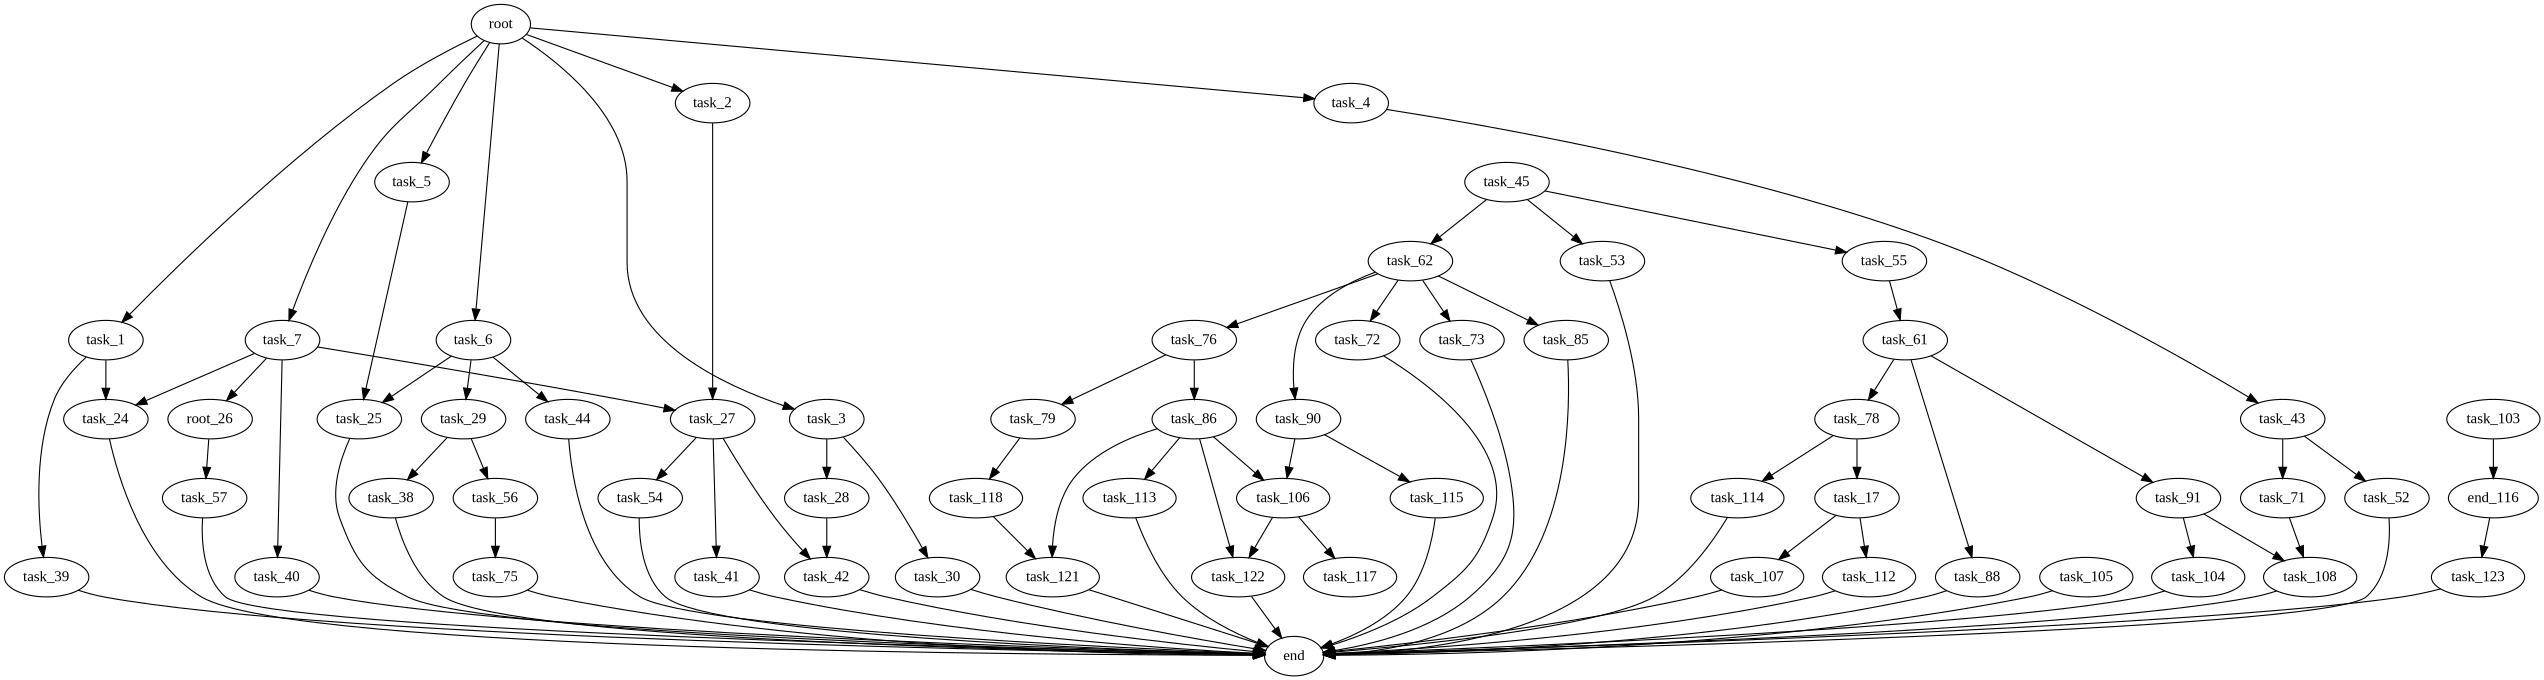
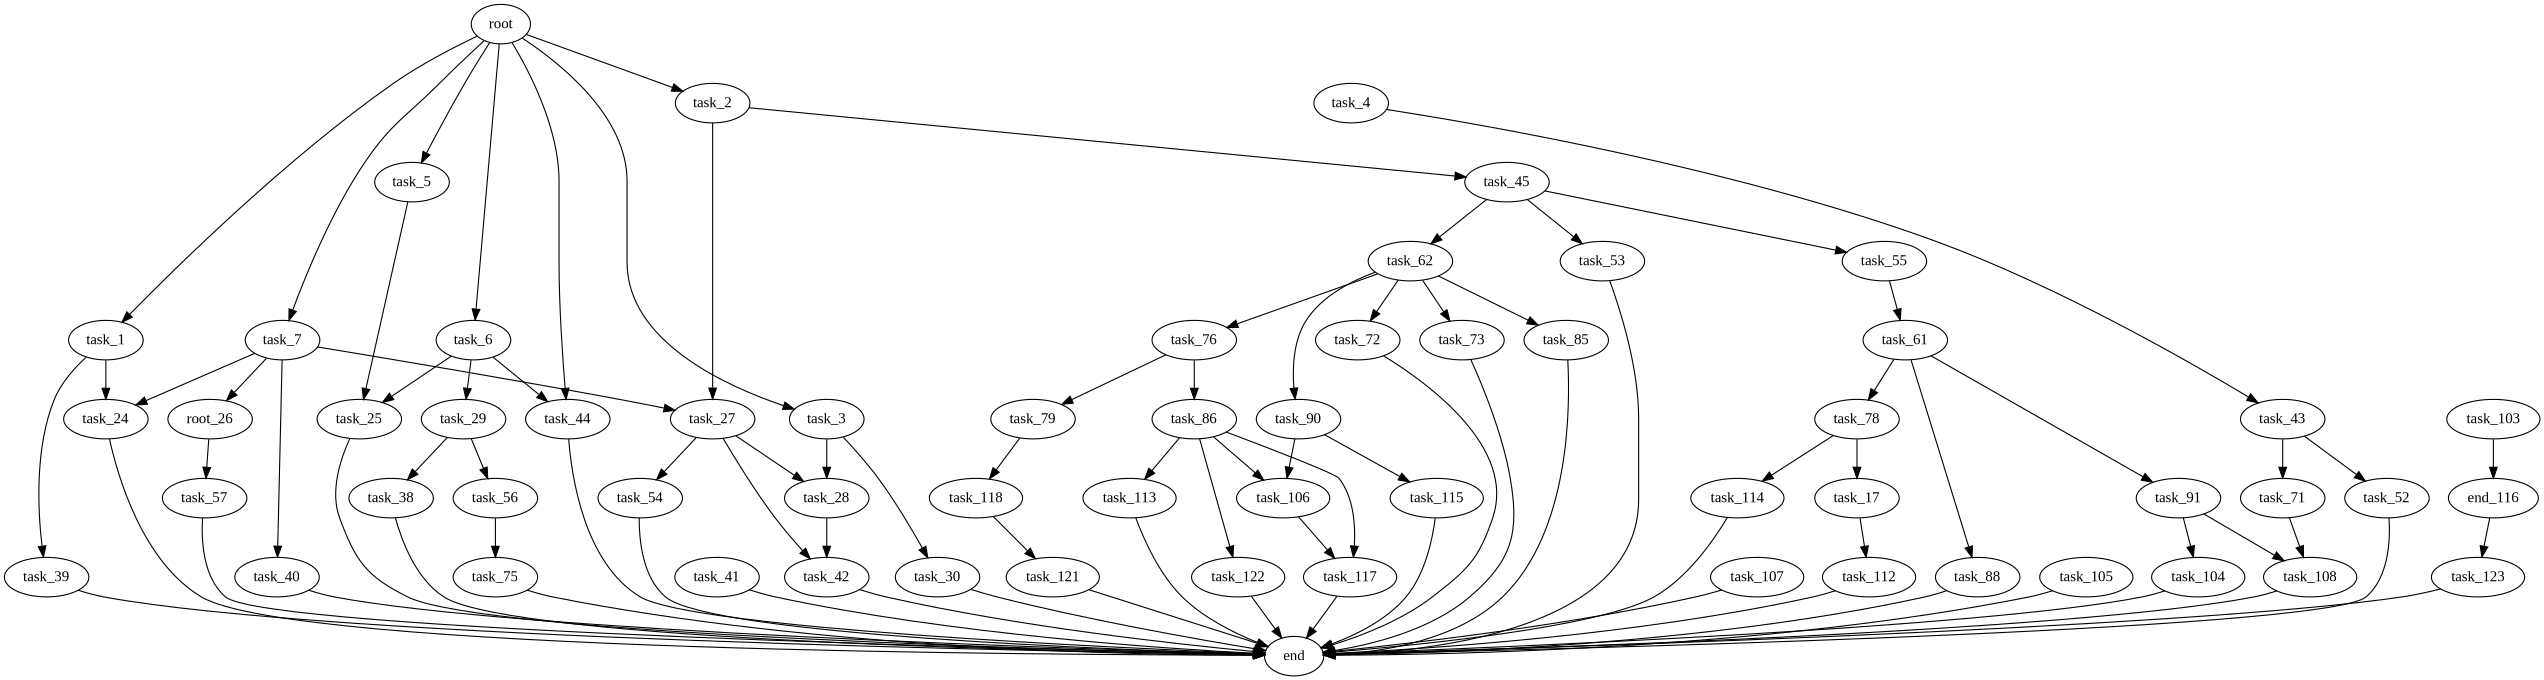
(917, 63) -> (559, 211)
none -> (1102, 142)
(1083, 468) -> (1316, 467)
(715, 493) -> (765, 456)
(1264, 533) -> none
(1812, 534) -> none
none -> (1325, 613)
